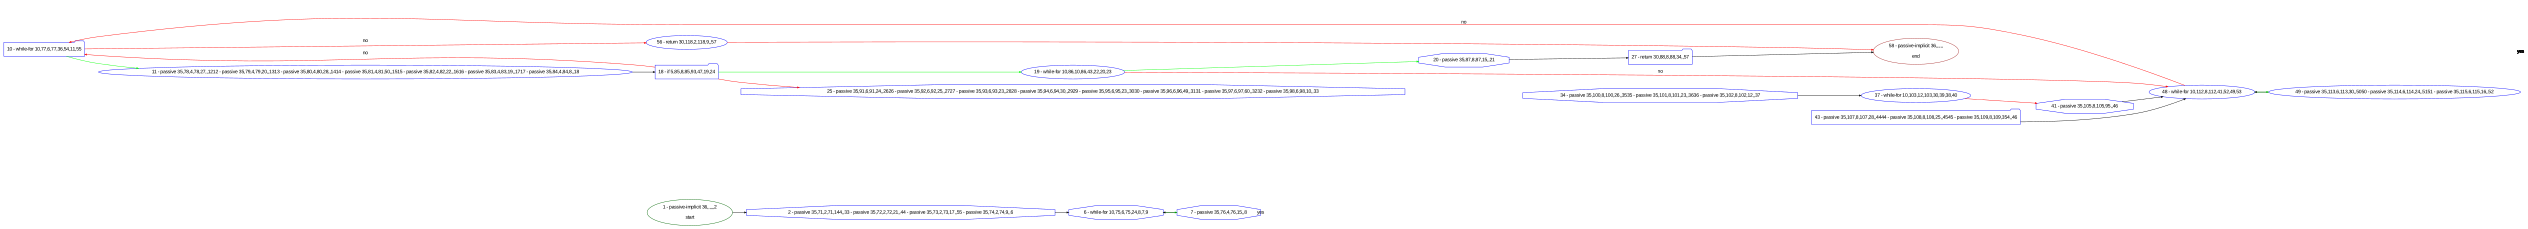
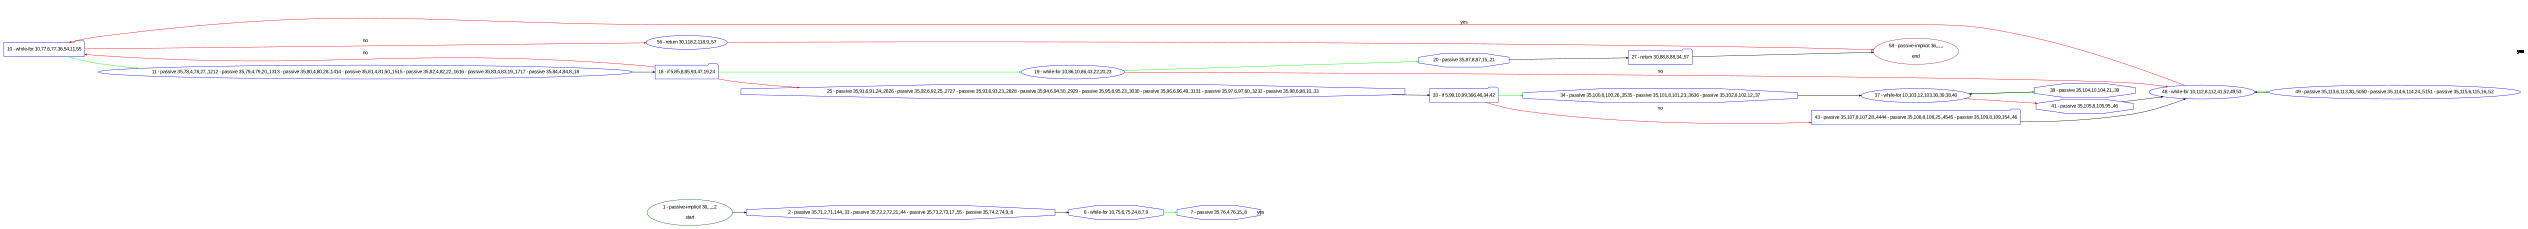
(1464, 22) -> (1464, 22)
none -> (2085, 91)
none -> (1464, 96)
(1171, 212) -> none
